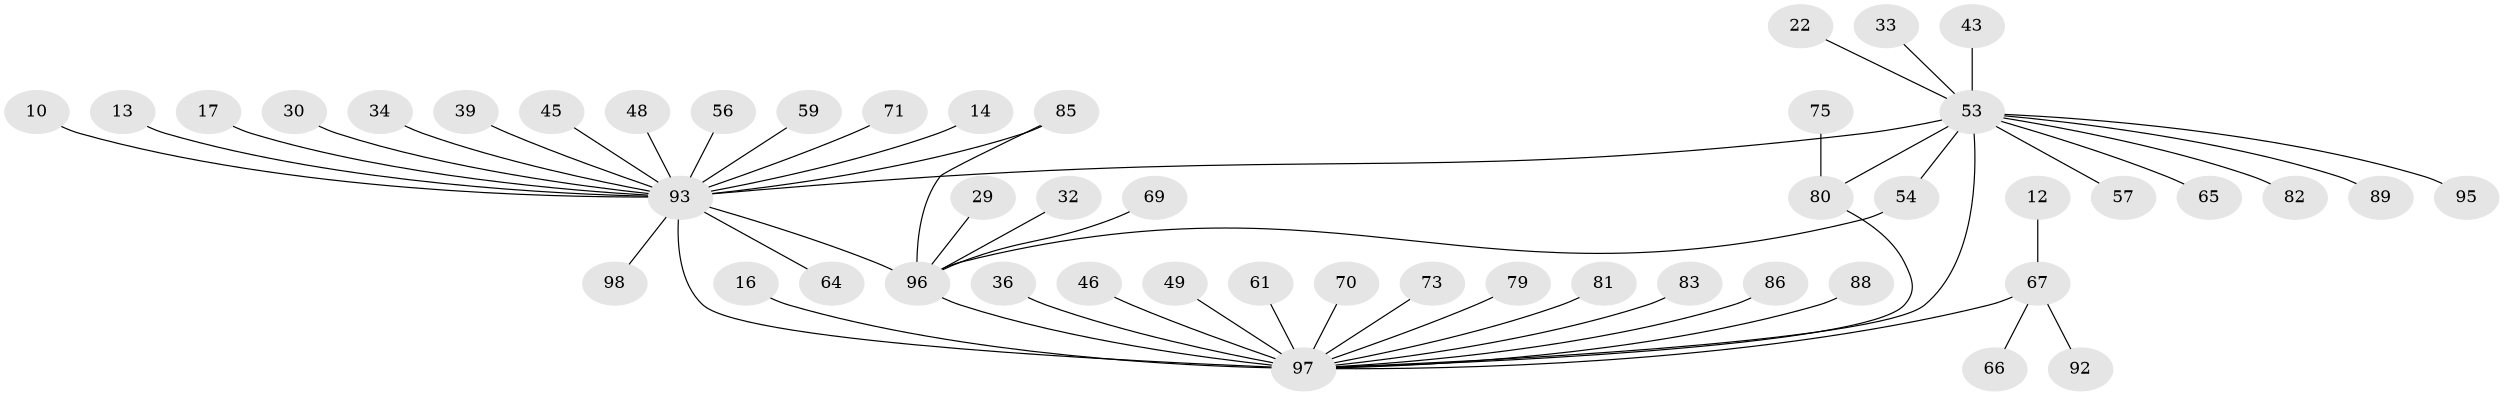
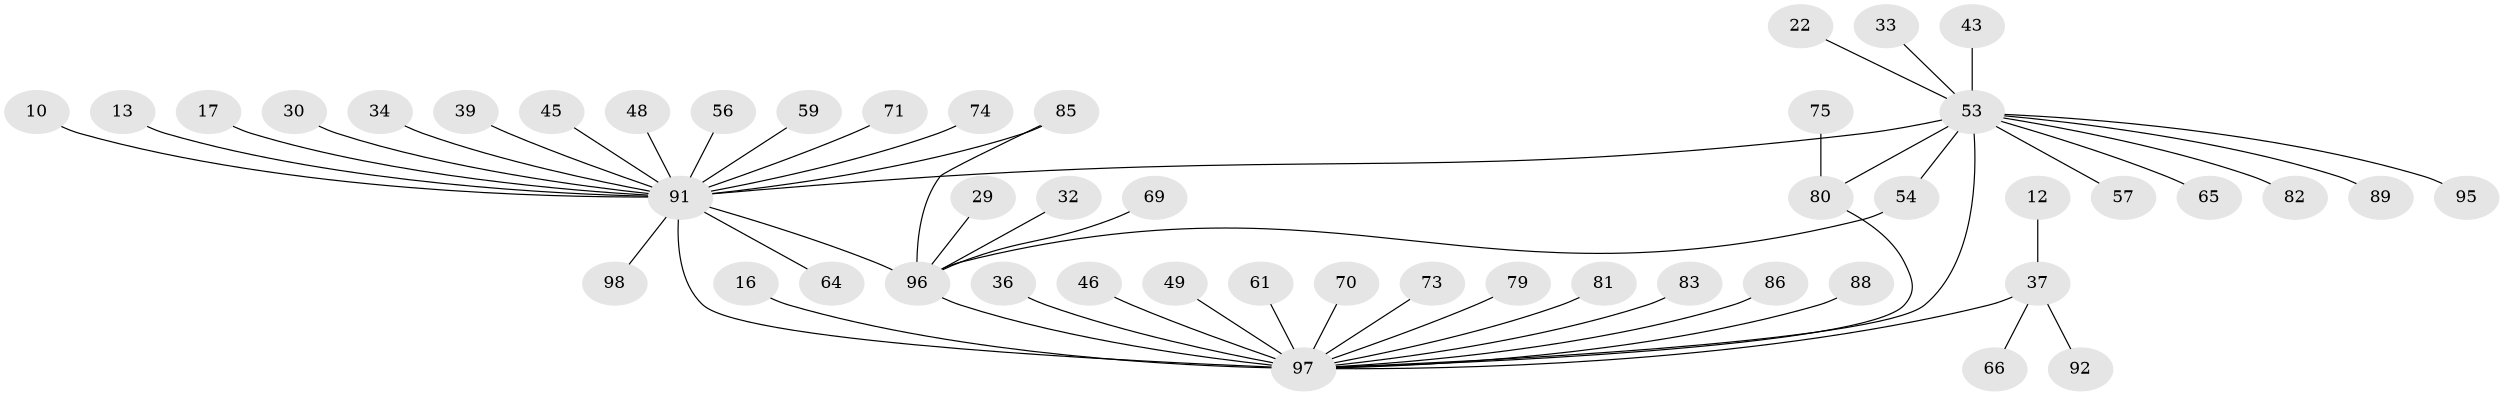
(981, 112) -> (981, 112)
(680, 198) -> (680, 198)
(2038, 284) -> (2038, 284)
